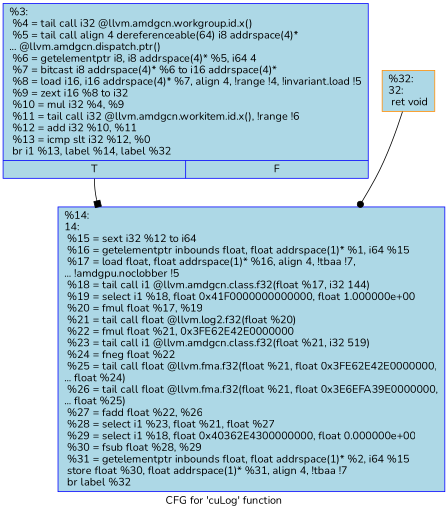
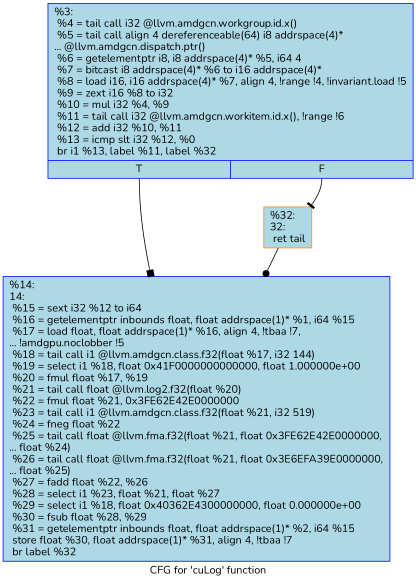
(408, 102) -> (288, 239)
(91, 151) -> (135, 151)
none -> (319, 192)
